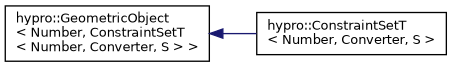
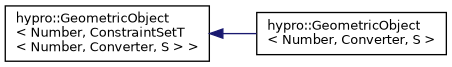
(352, 34) -> (352, 34)
